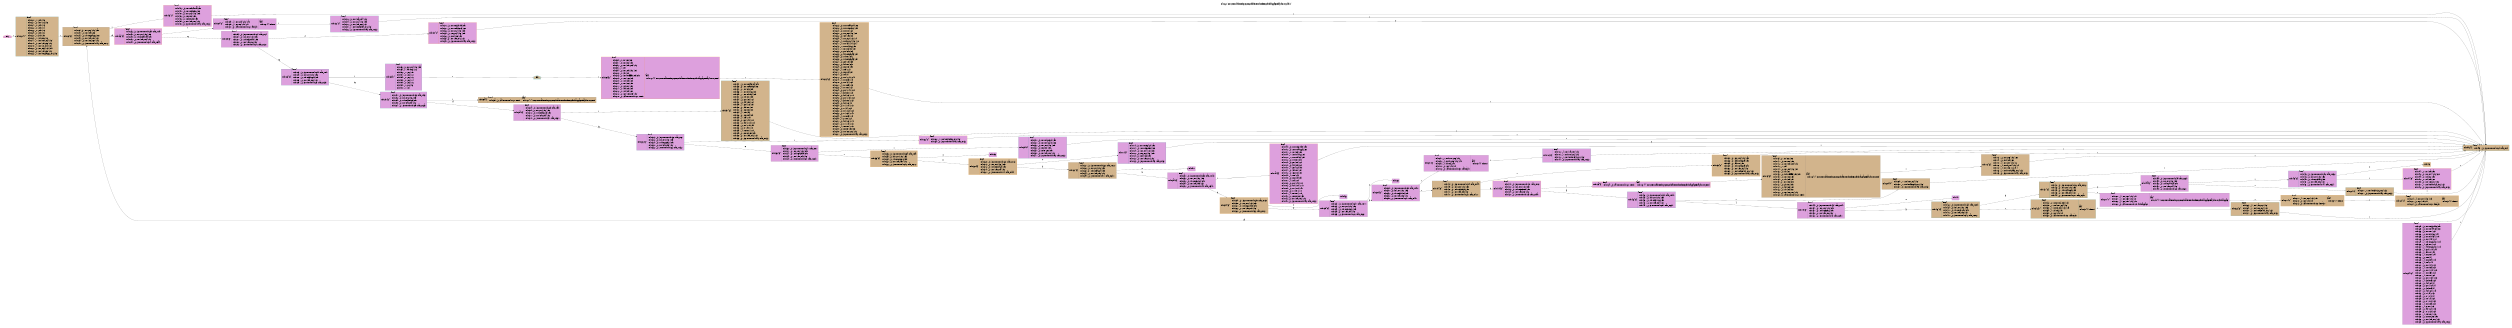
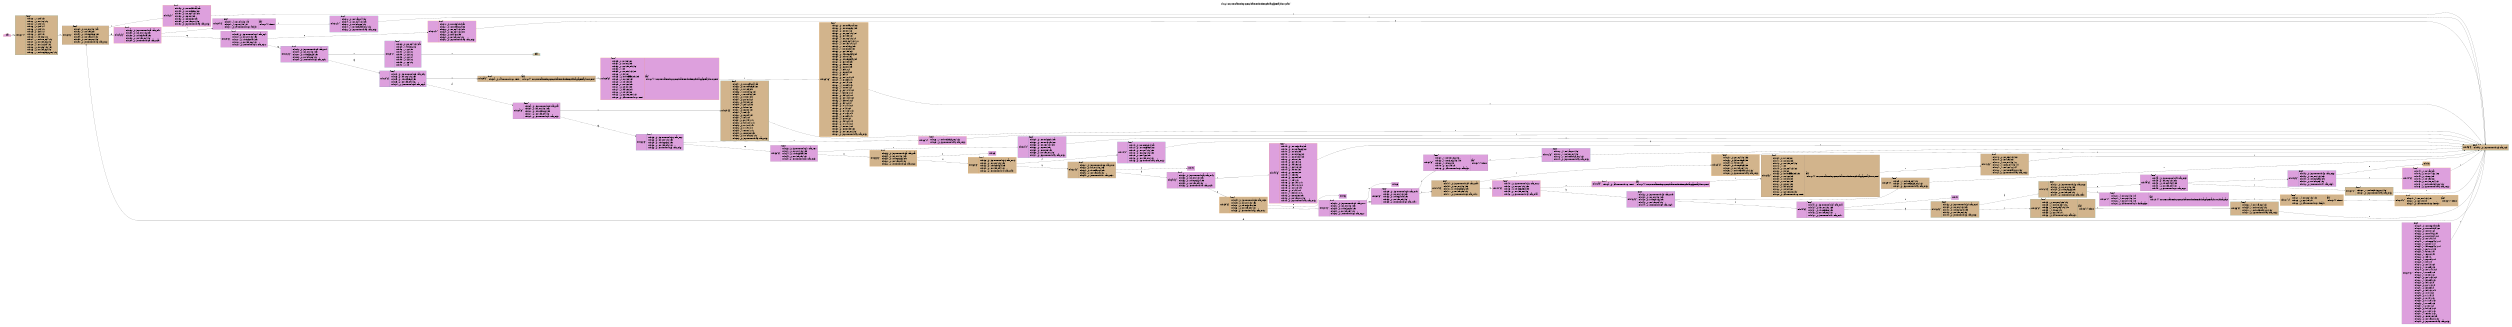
(7, 37) -> (7, 35)
(571, 78) -> (598, 79)
